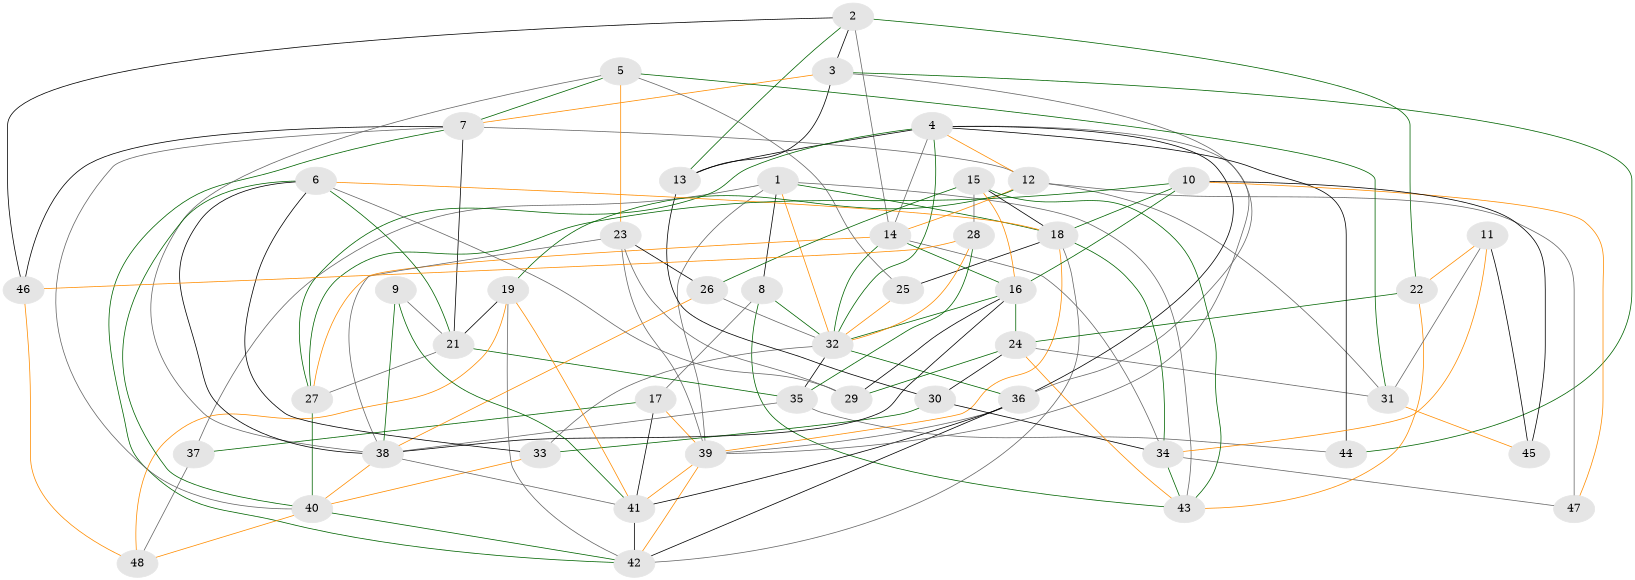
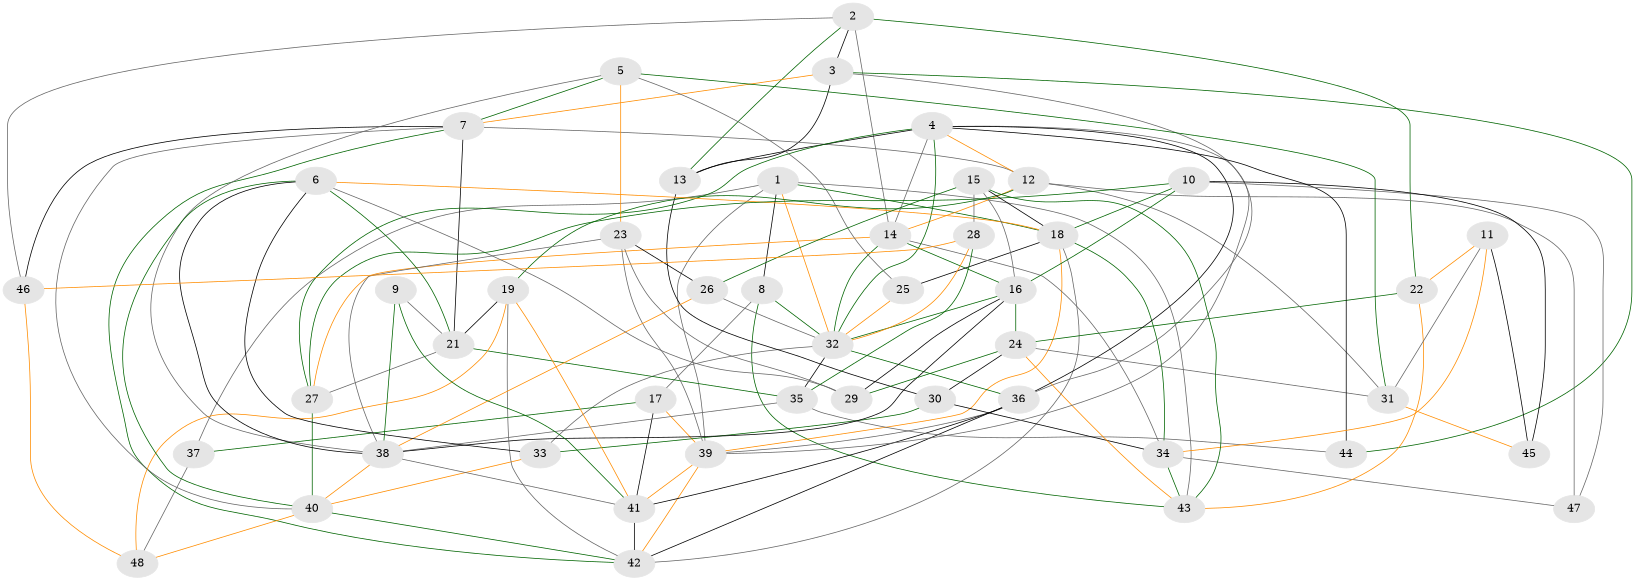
(336, 44) -> (336, 44)
(1539, 209) -> (1539, 209)
(1005, 232) -> (1005, 232)
